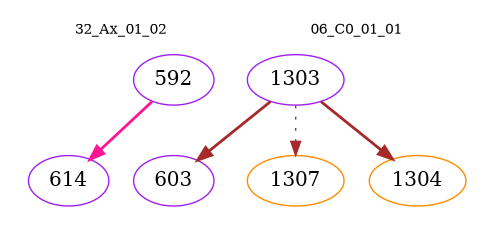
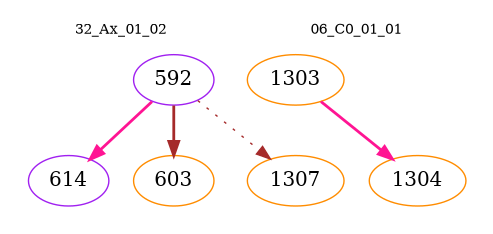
(296, 80) -> (296, 80)
(246, 121) -> (174, 123)
(296, 123) -> (216, 115)
(351, 126) -> (351, 126)
(174, 181) -> (174, 181)
